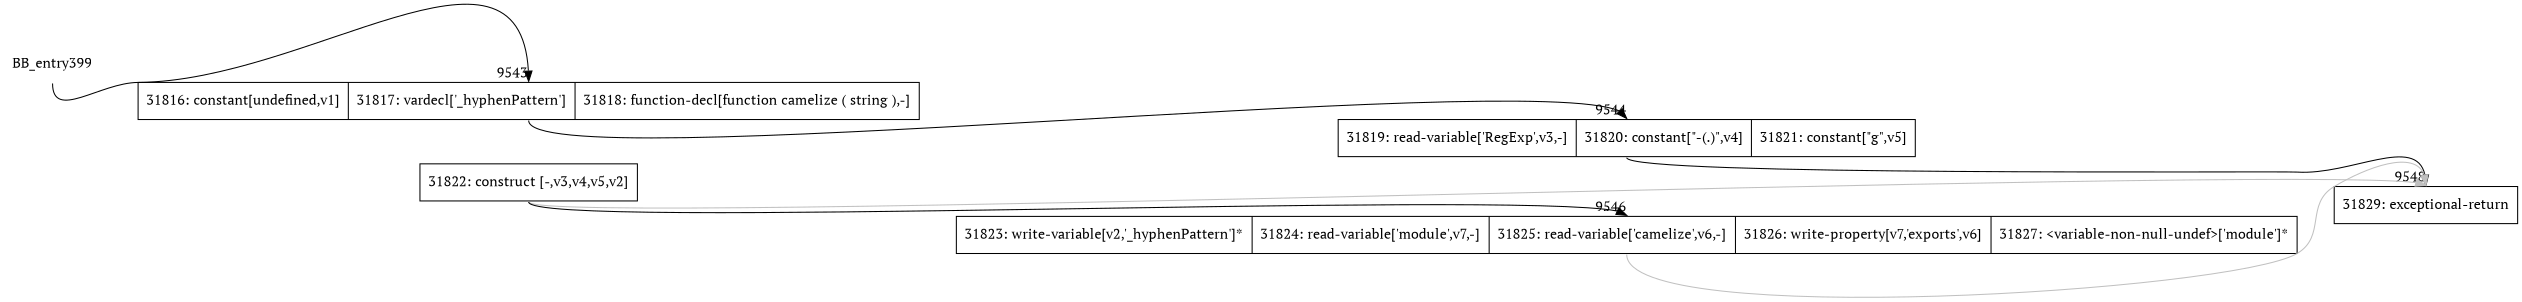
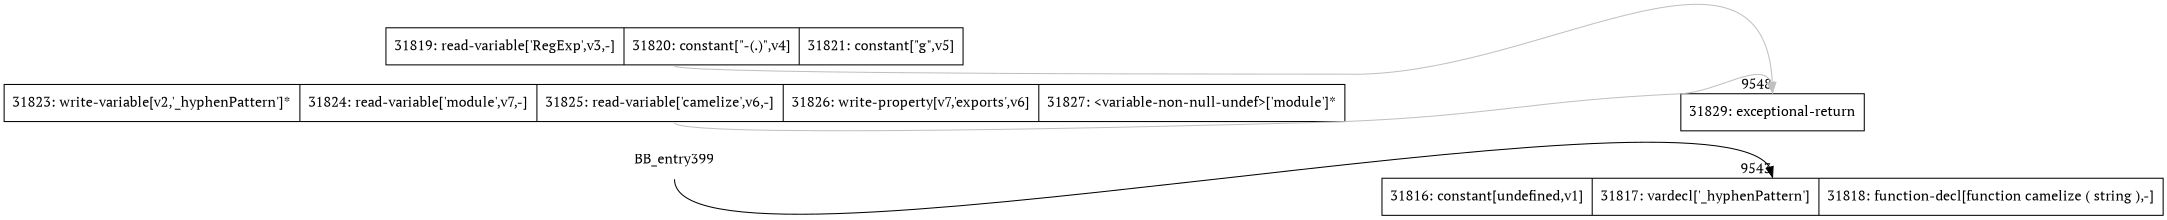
(1073, 120) -> none
(2030, 172) -> (1251, 74)
(529, 182) -> none
